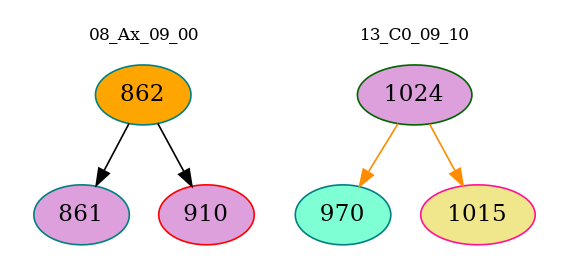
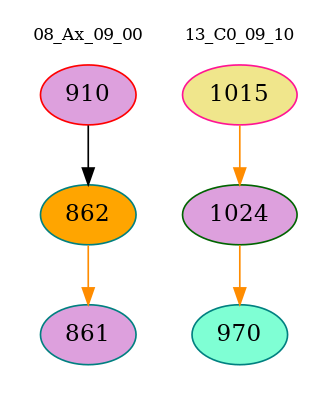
(117, 147) -> (88, 267)
(171, 147) -> (88, 147)
(442, 148) -> (240, 147)
